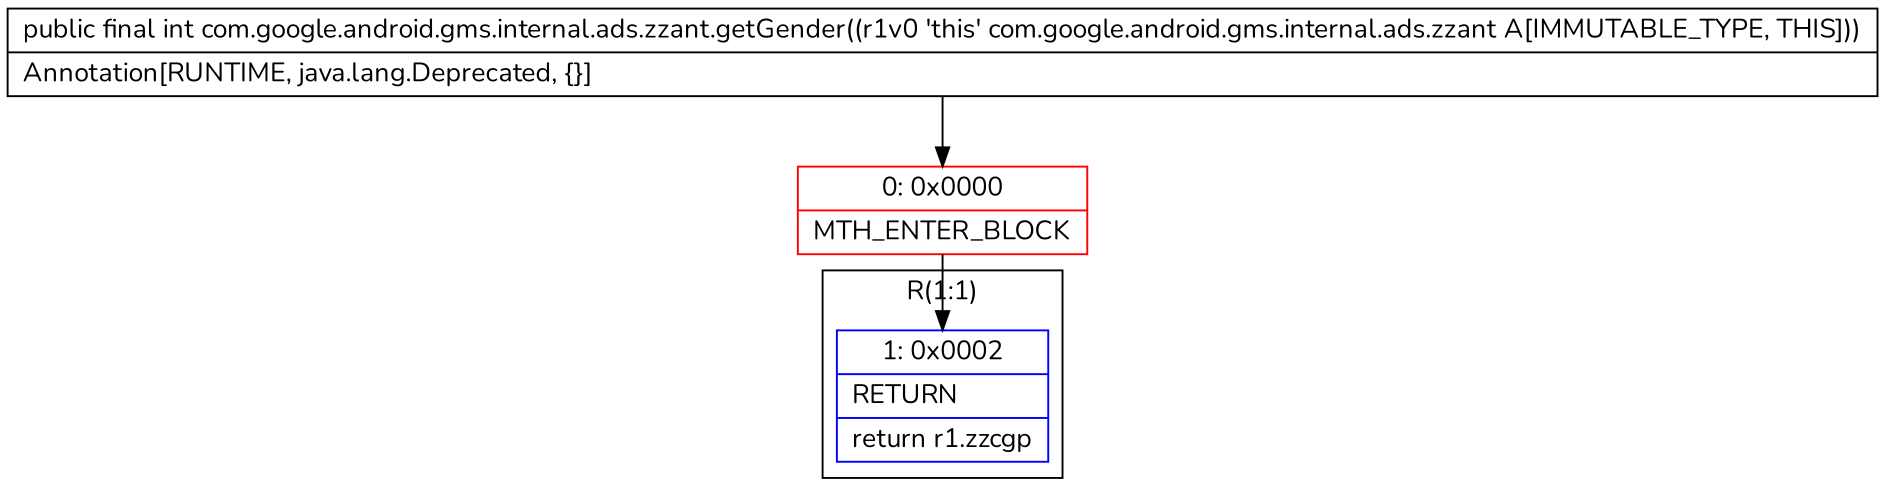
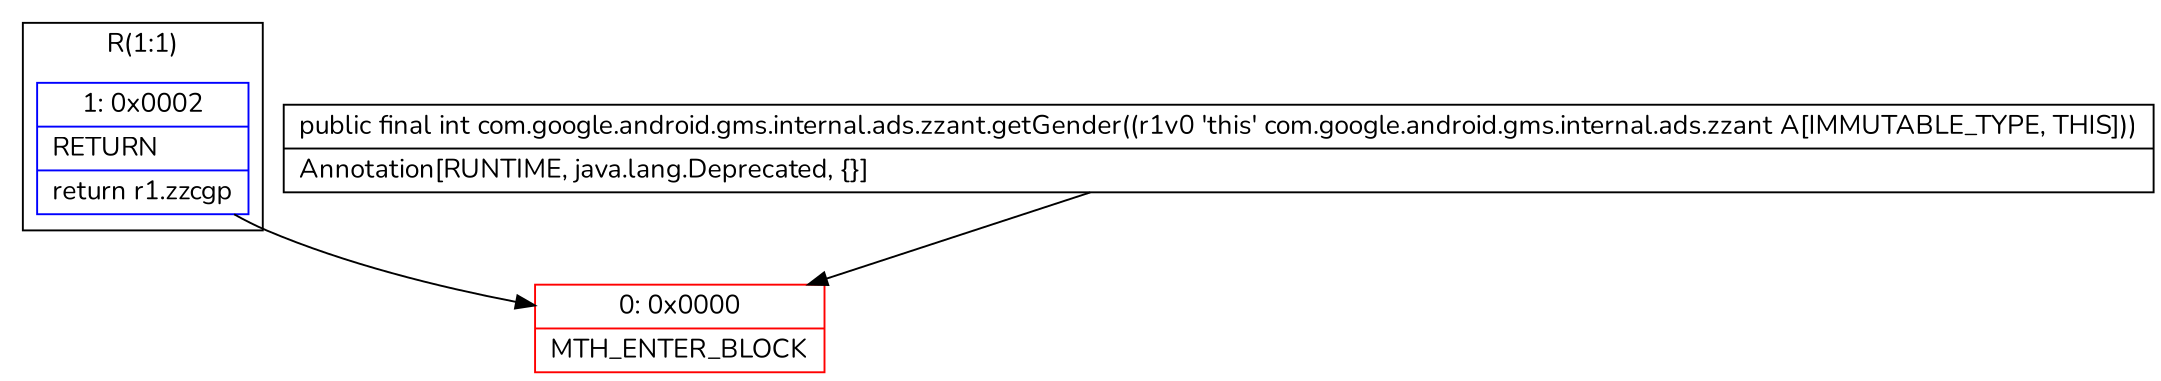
(943, 283) -> (372, 267)
